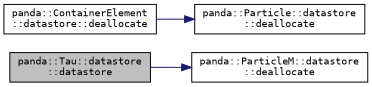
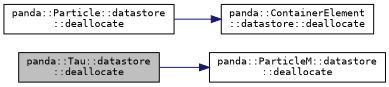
(170, 19) -> (193, 19)
(80, 67) -> (89, 67)
